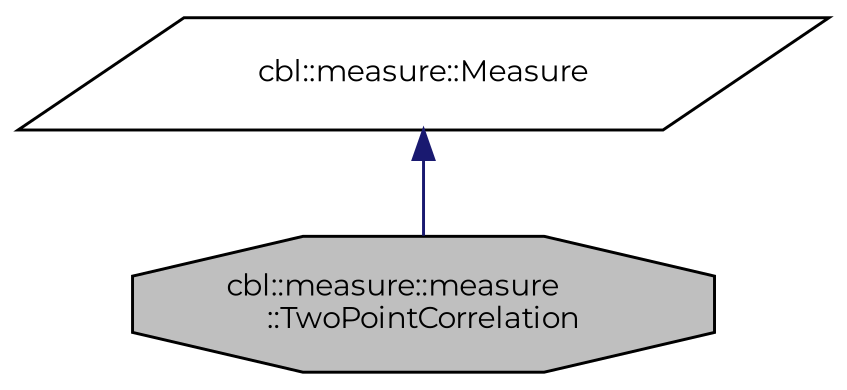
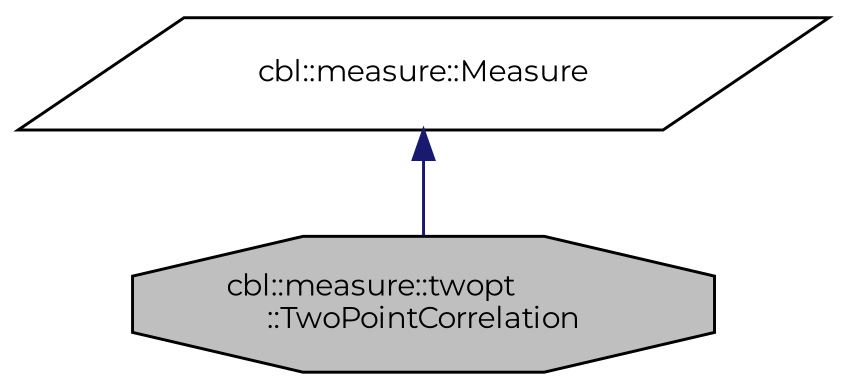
(424, 304) -> (424, 304)
